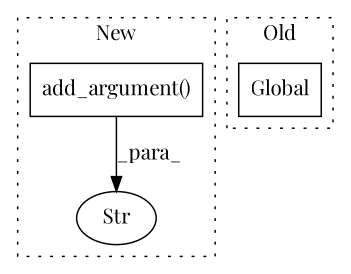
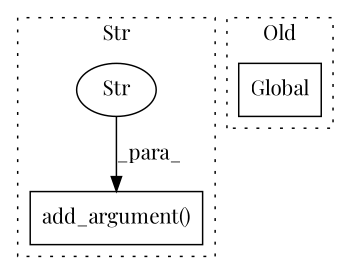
(116, 35) -> (116, 35)
(116, 147) -> (116, 147)
